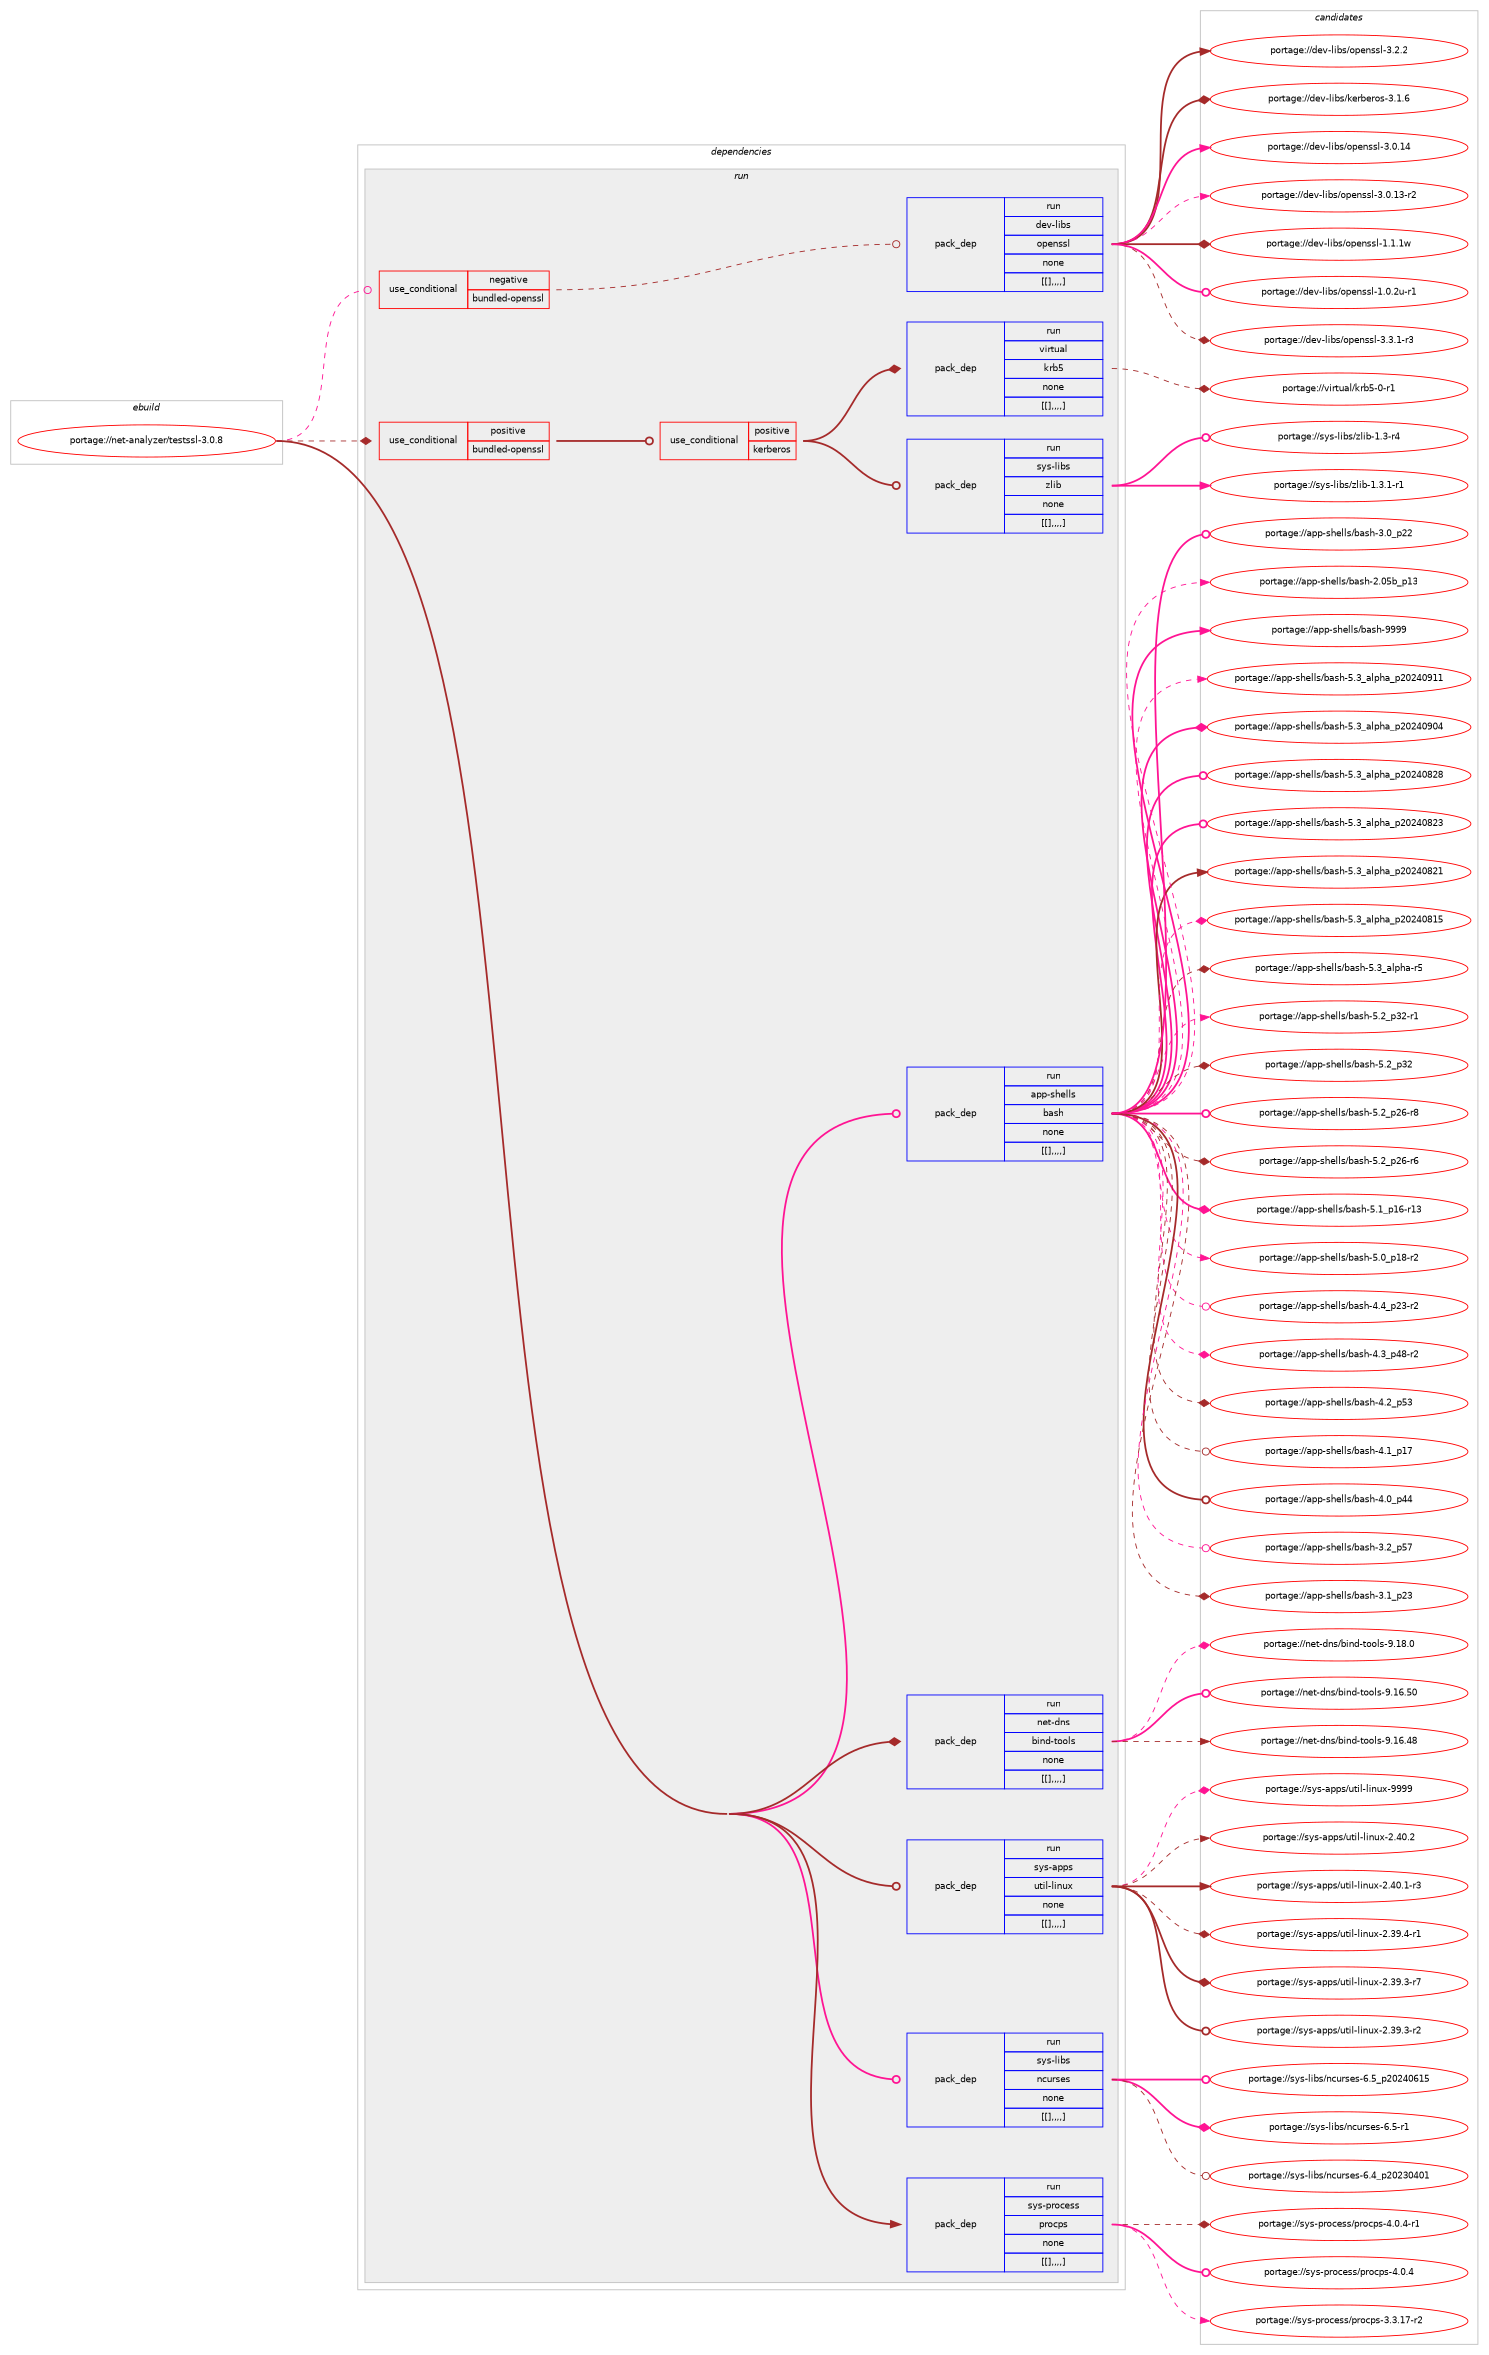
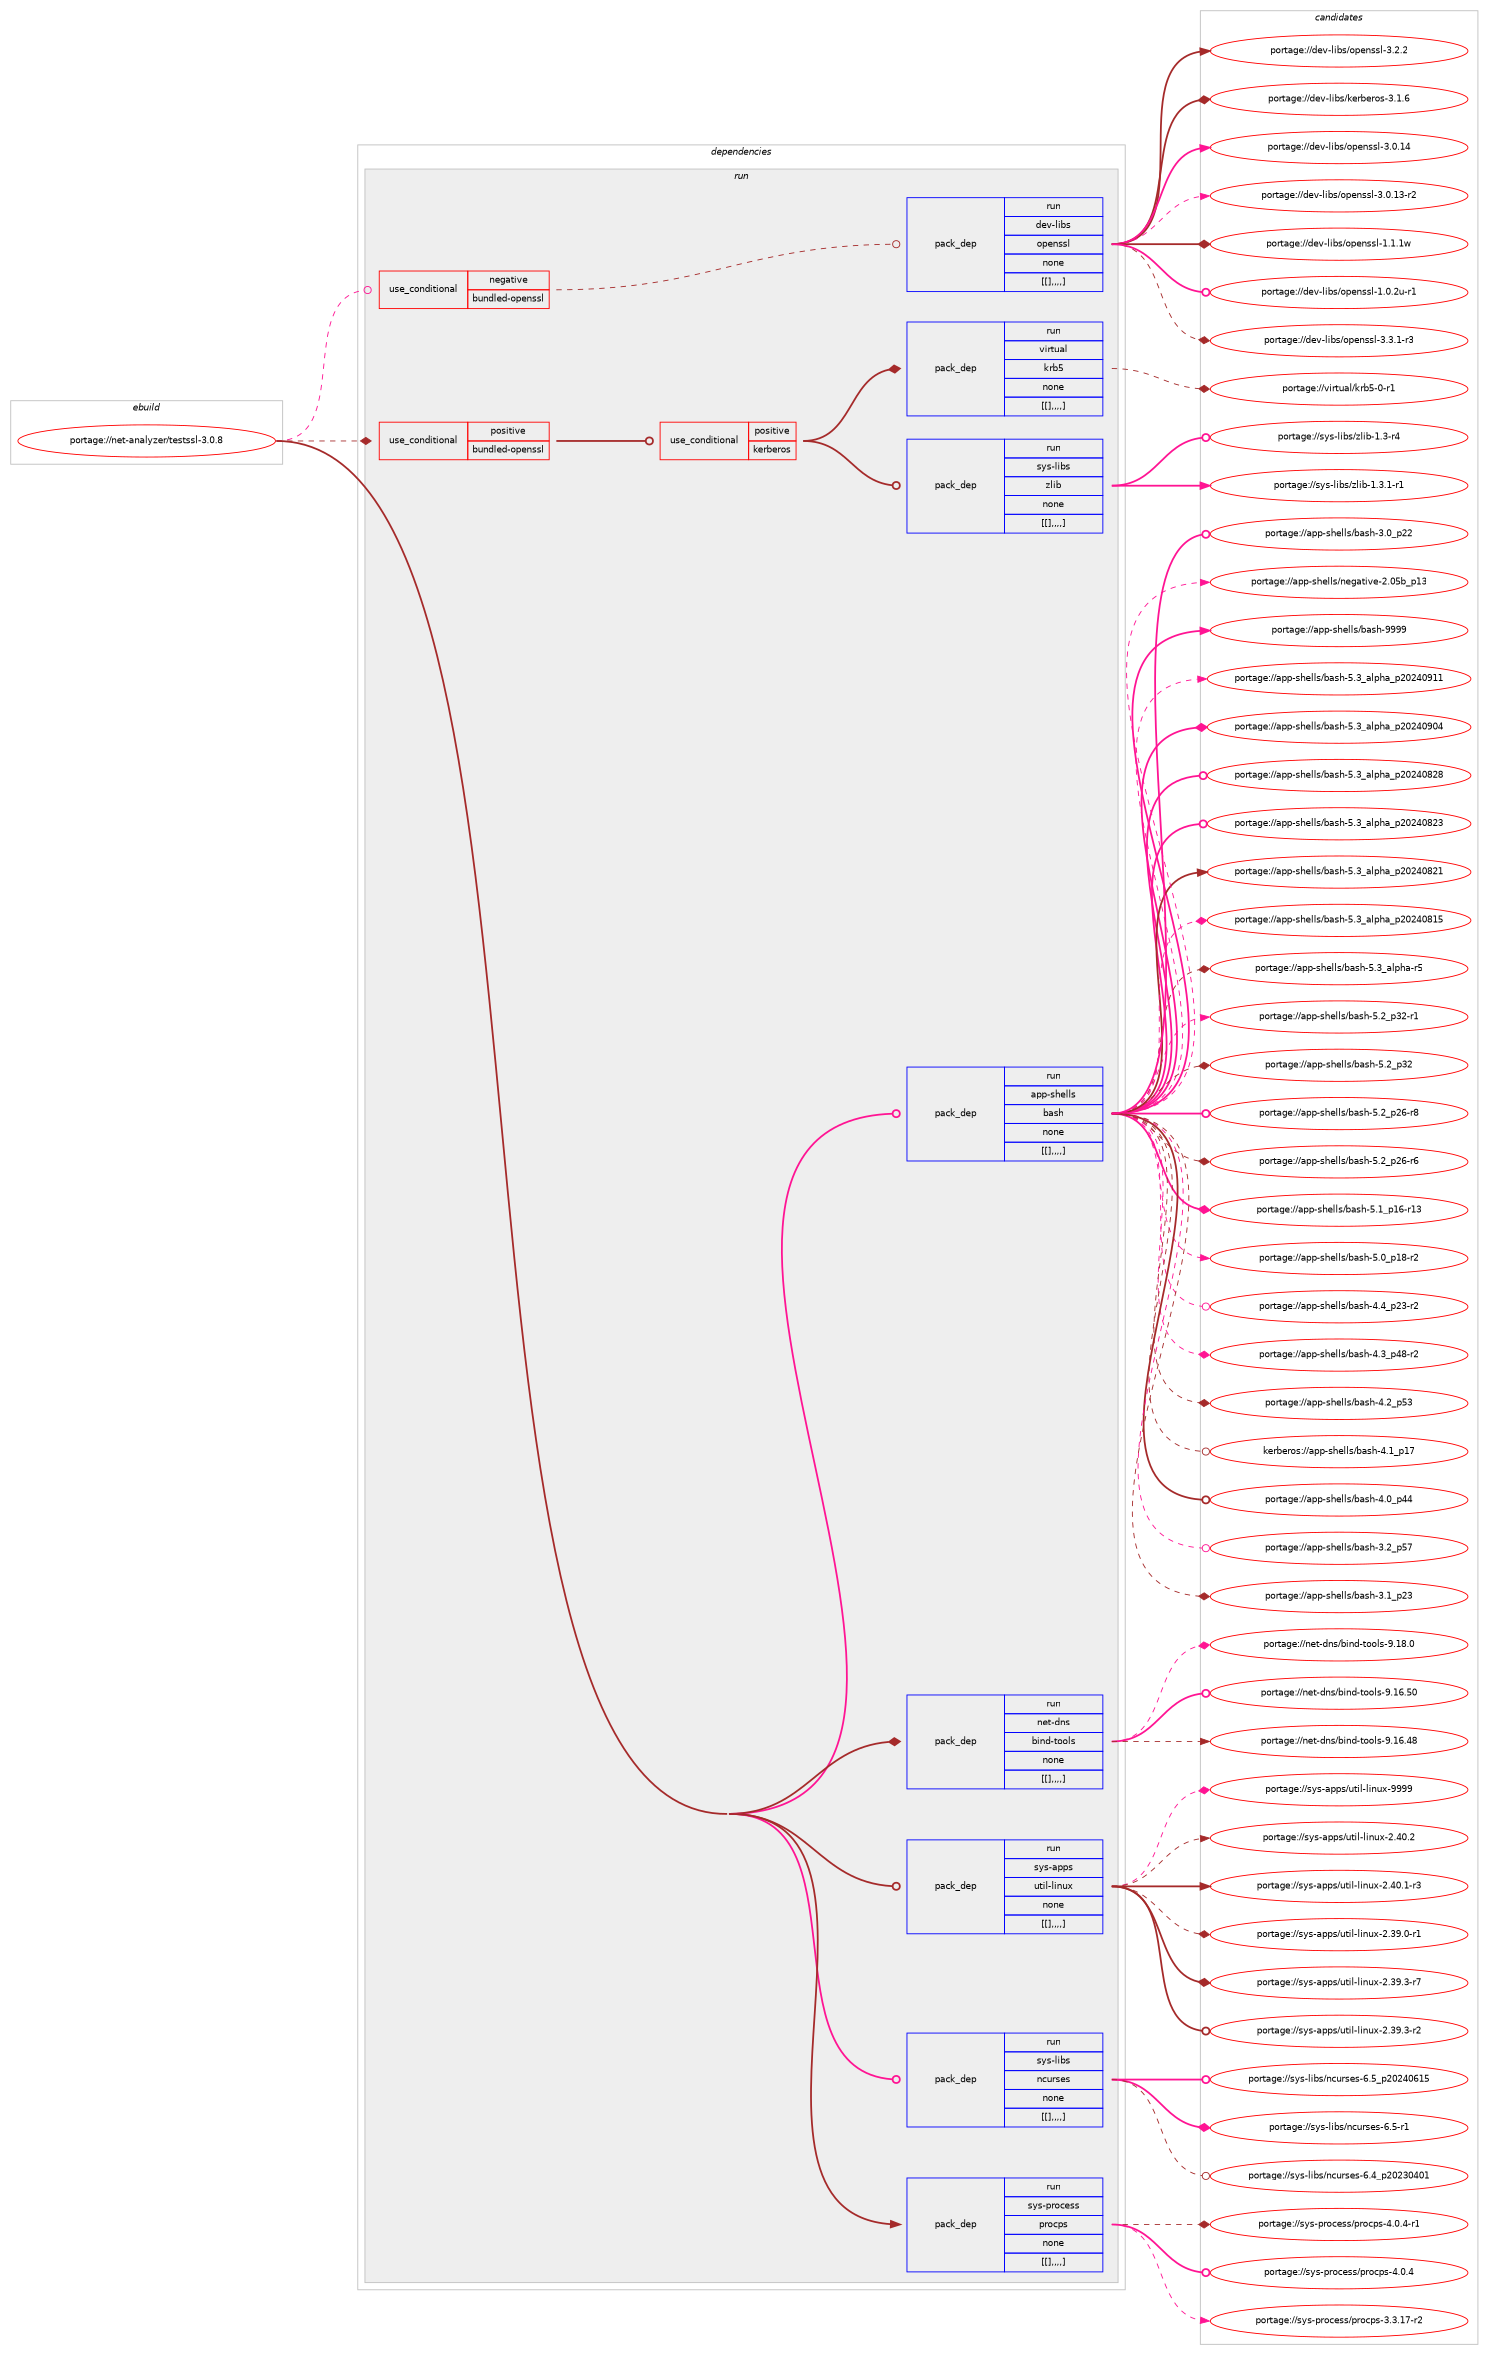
(1339, 582) -> (1339, 582)
(1339, 1452) -> (1339, 1452)
(1339, 1935) -> (1339, 1935)
